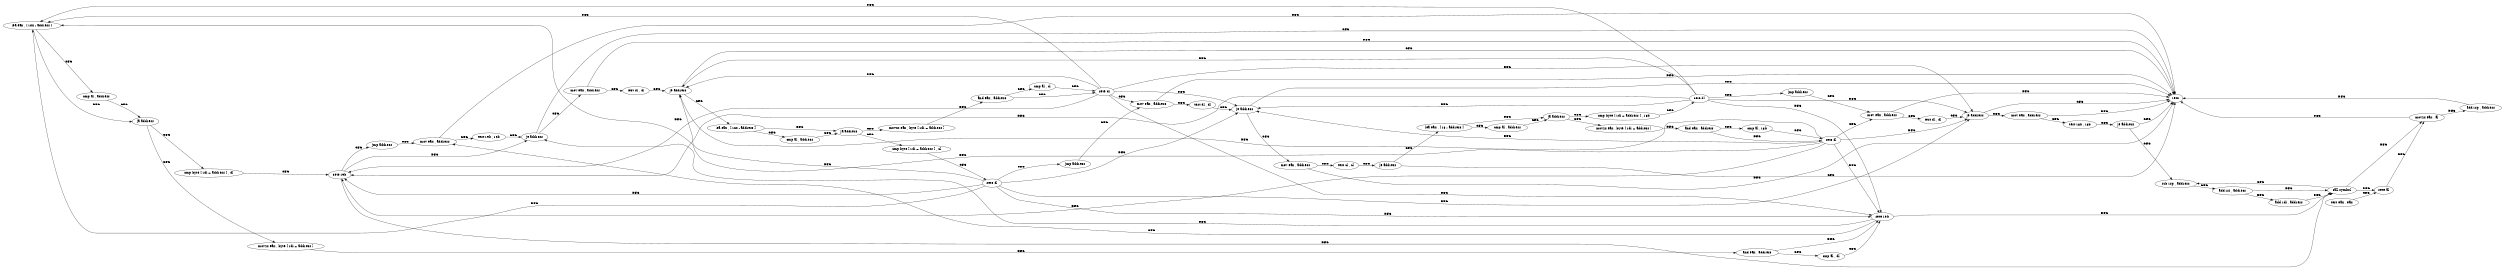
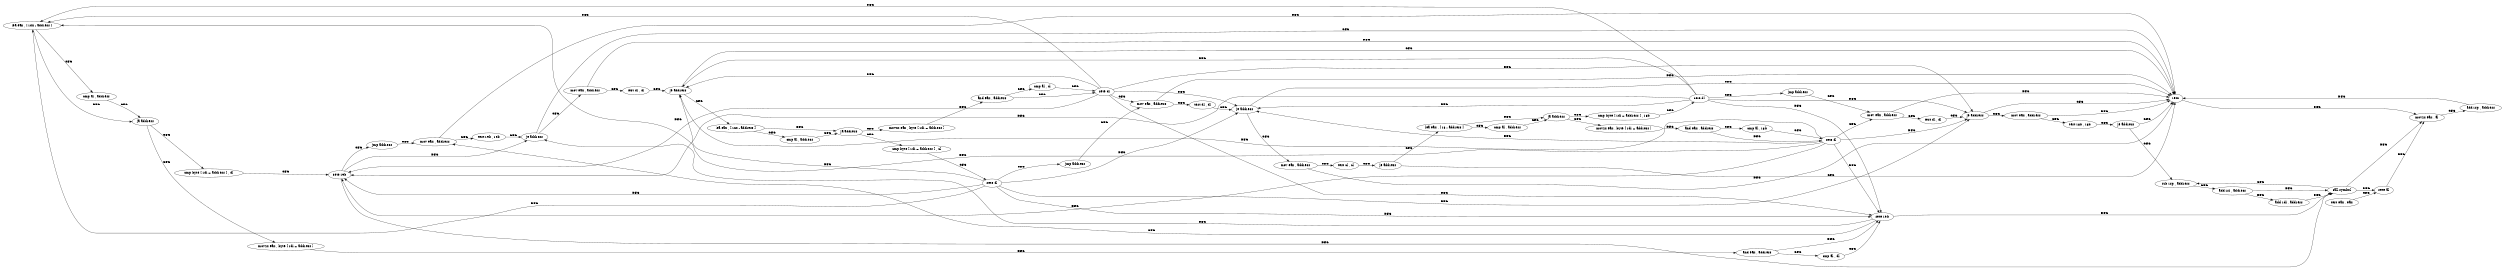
(2452, 111) -> (2452, 111)
(2294, 118) -> (2298, 109)
